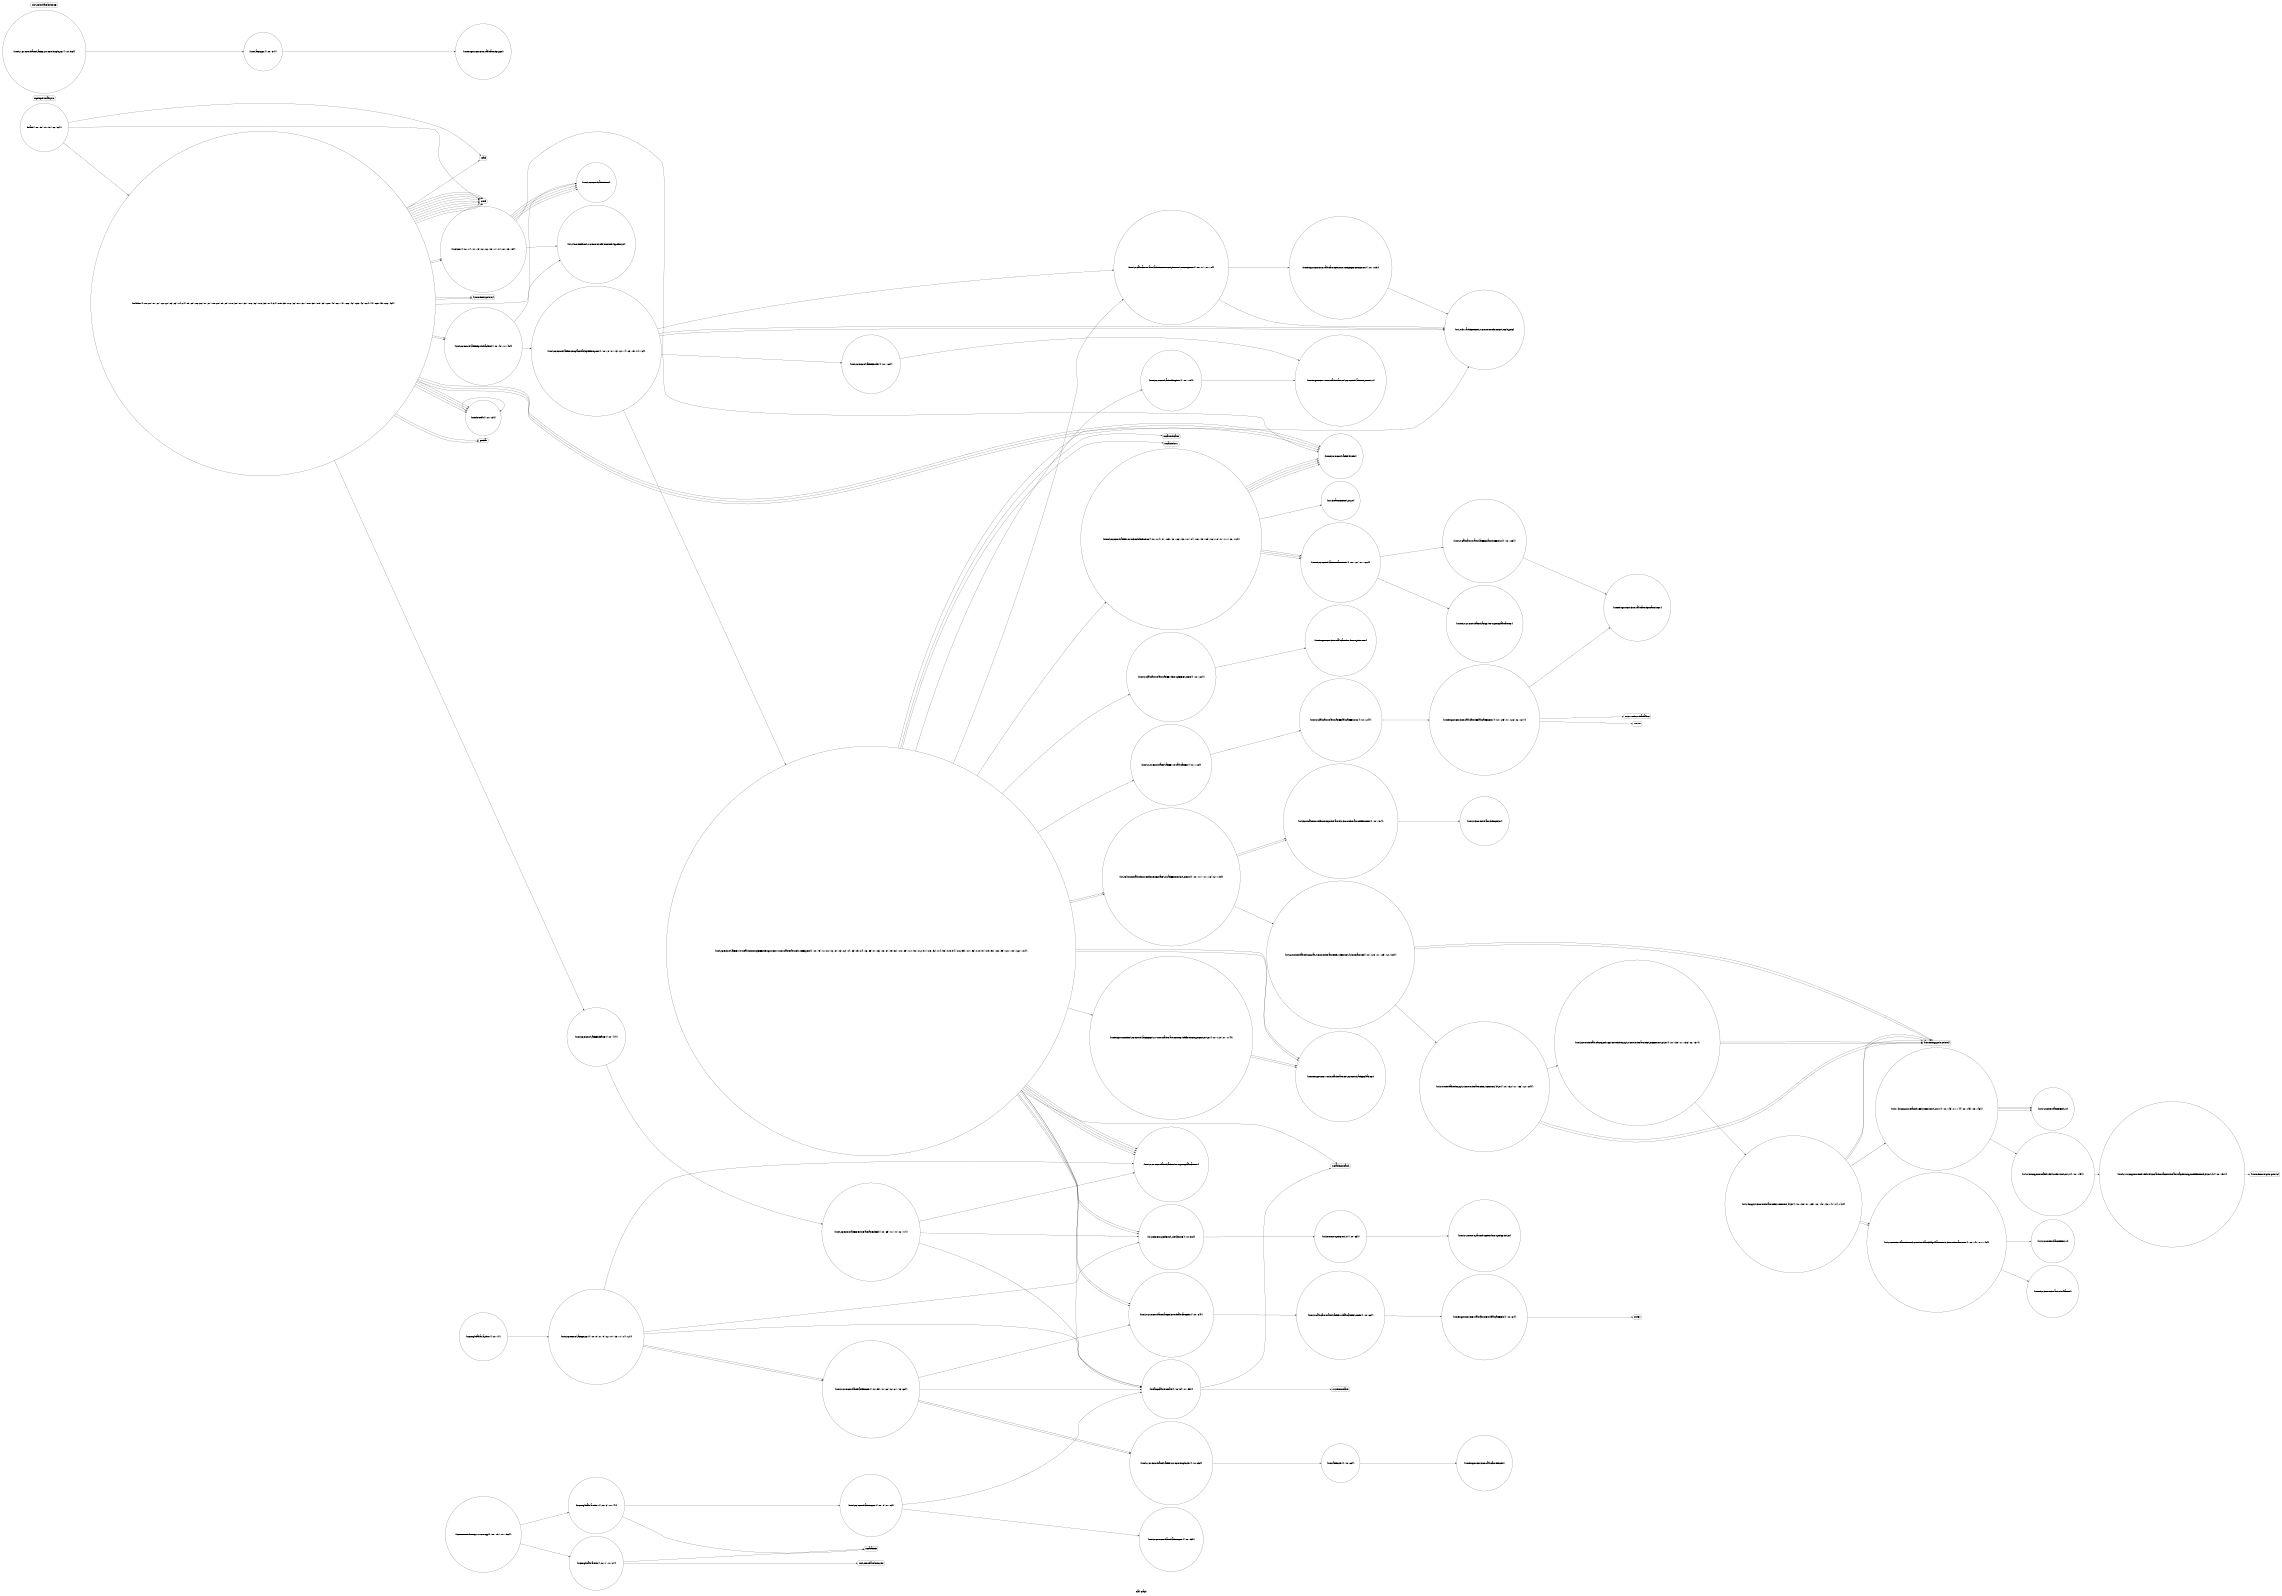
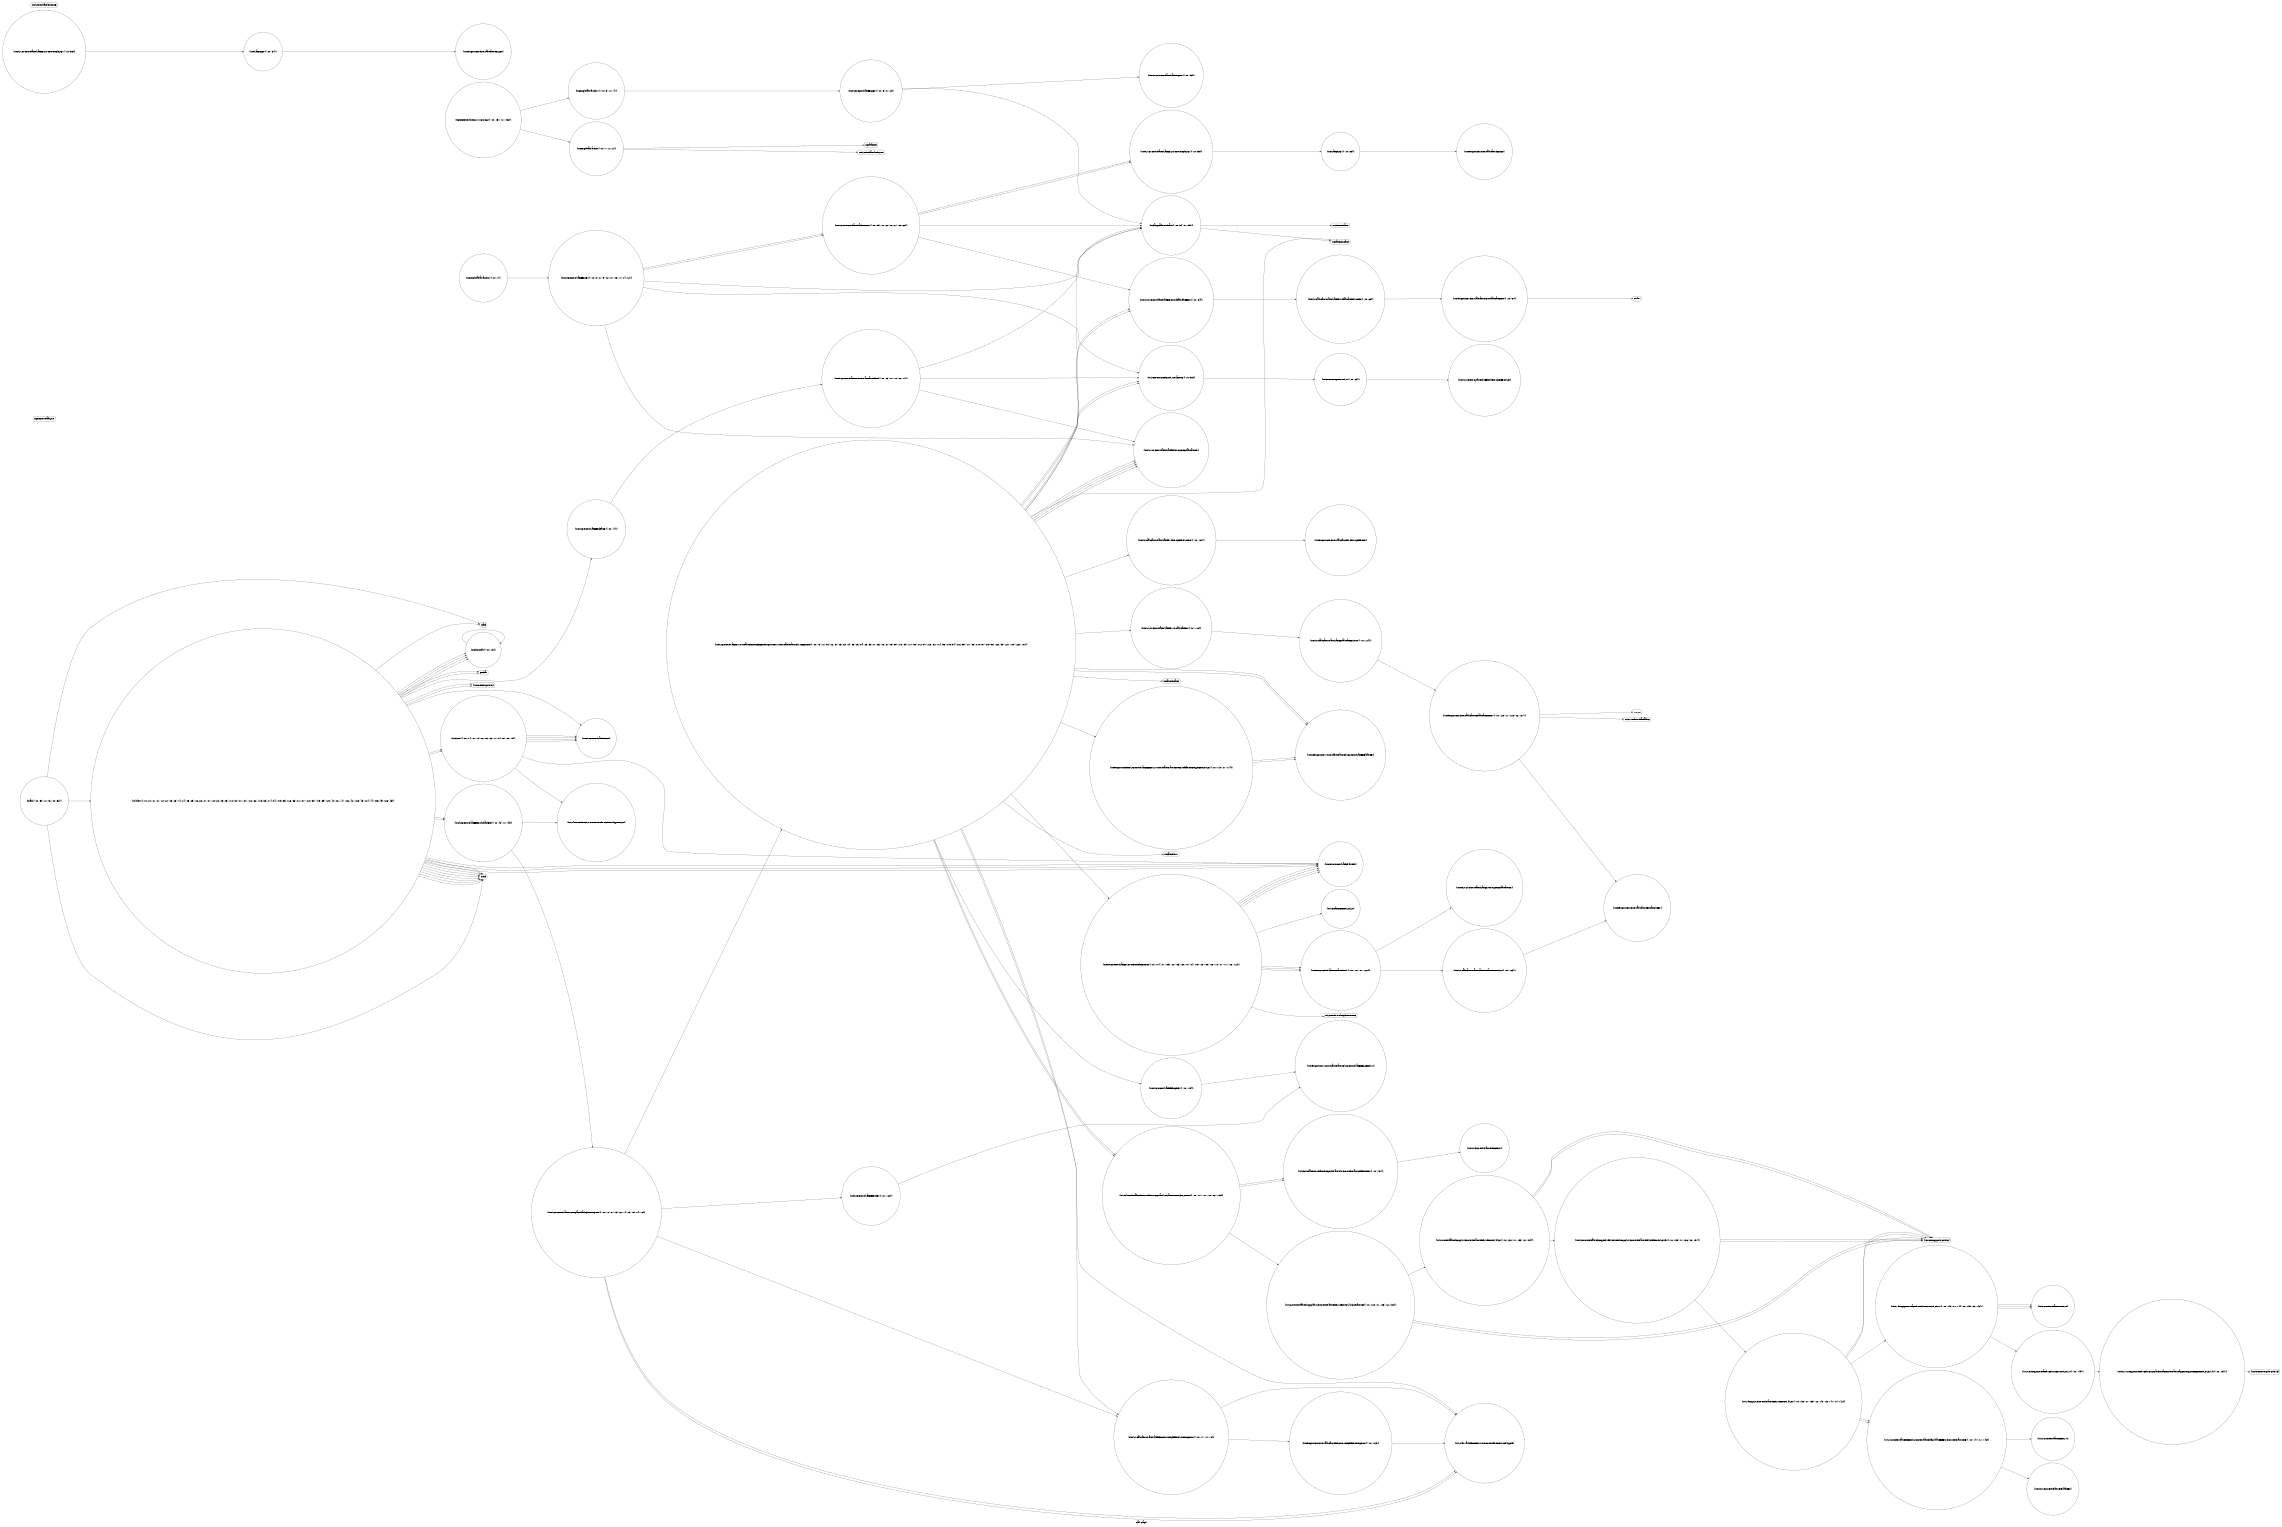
none -> (1341, 1016)
(740, 1551) -> none
